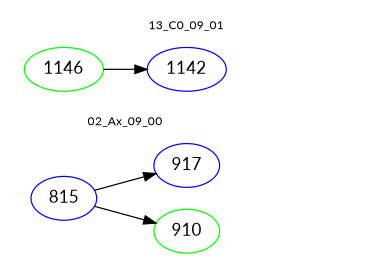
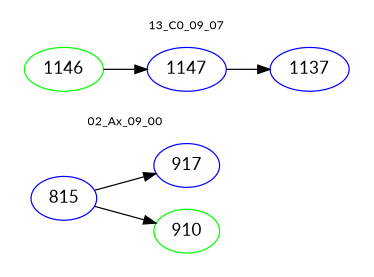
(187, 26) -> (187, 26)
(187, 69) -> (187, 69)
none -> (310, 69)
